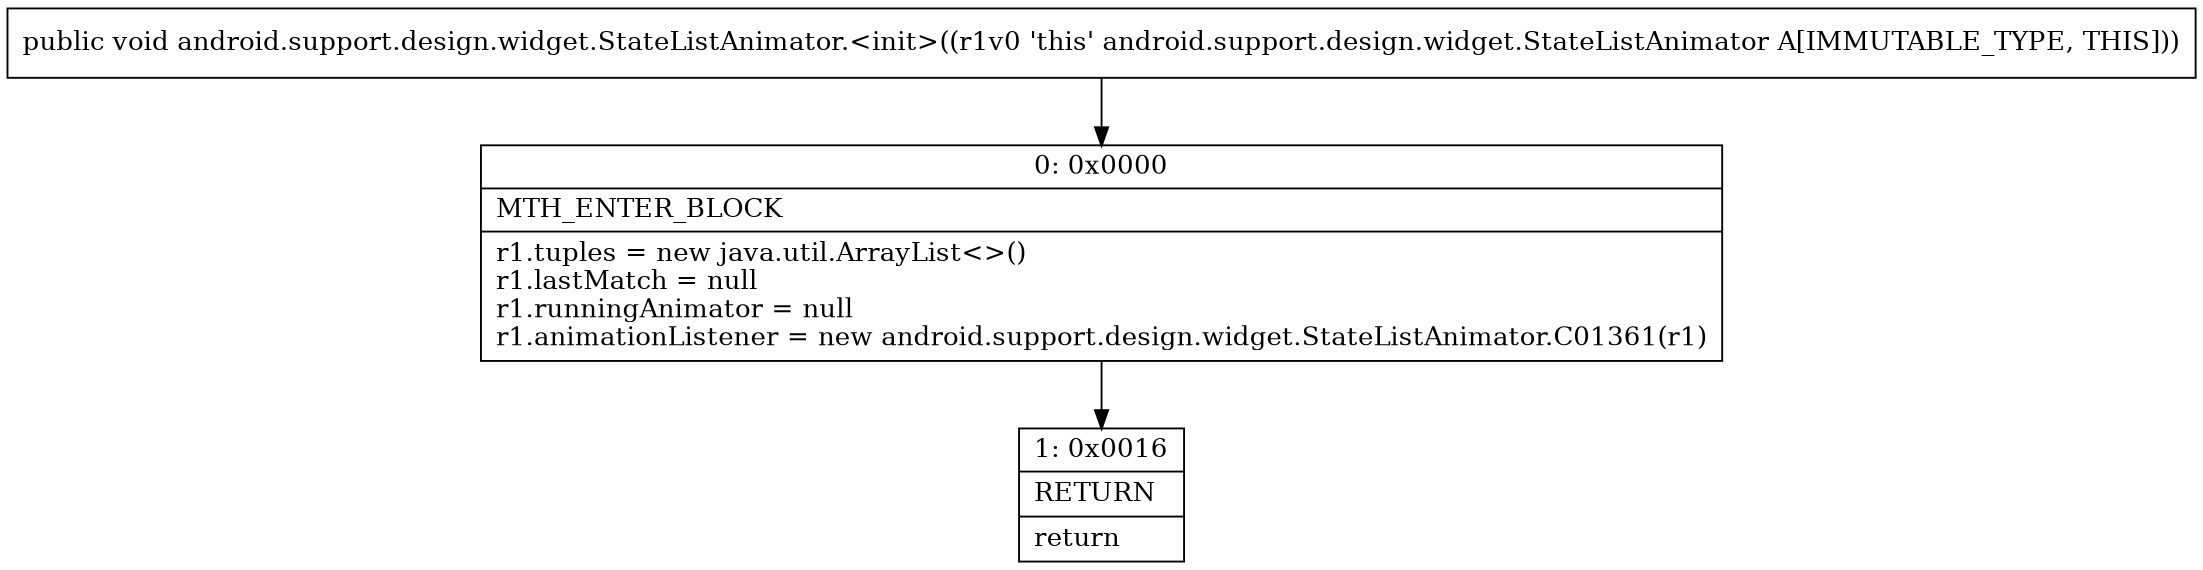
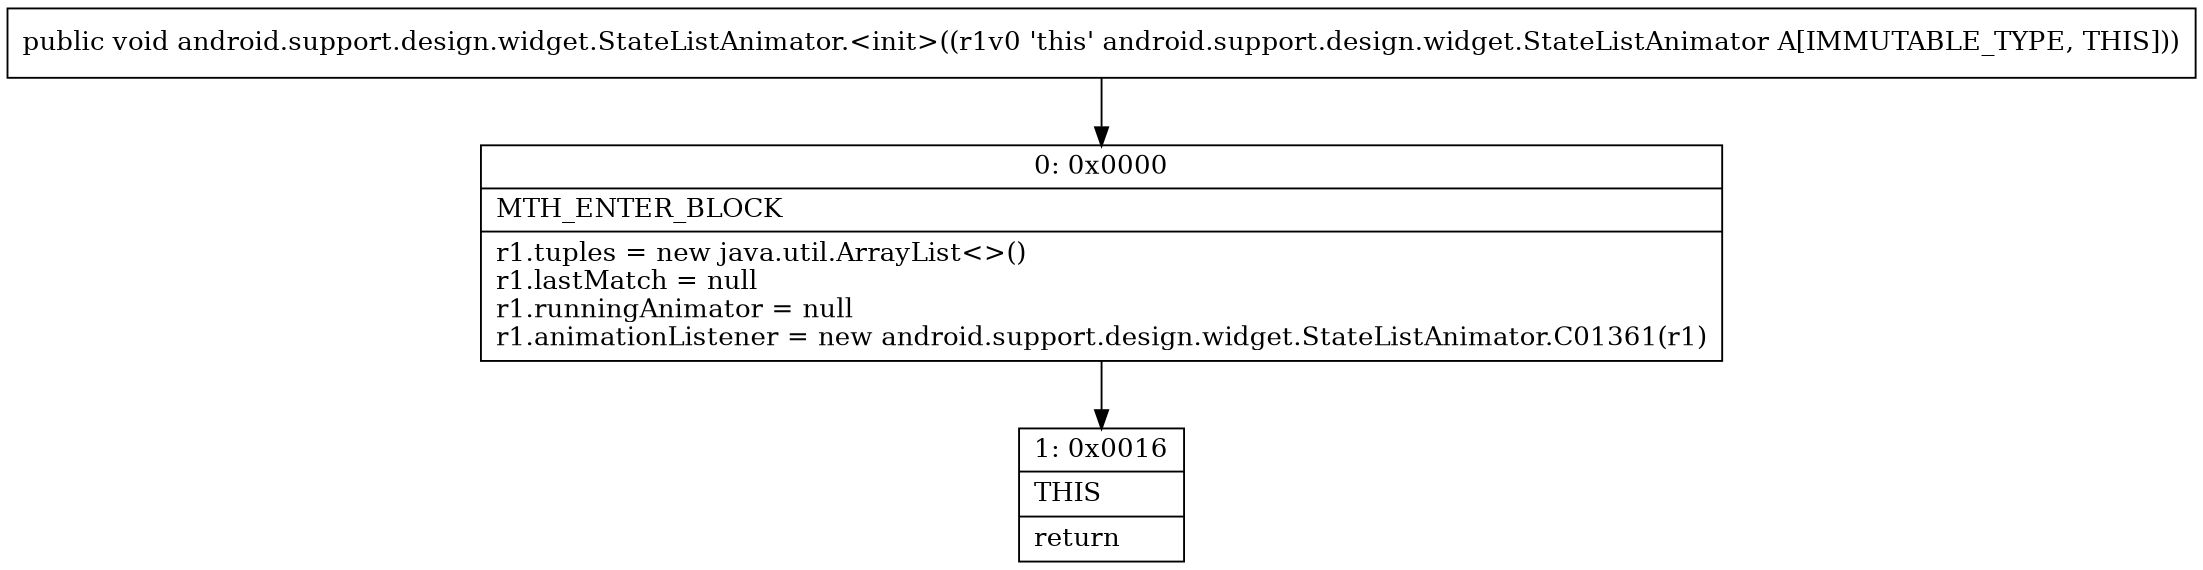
(1095, 493) -> (1069, 493)
